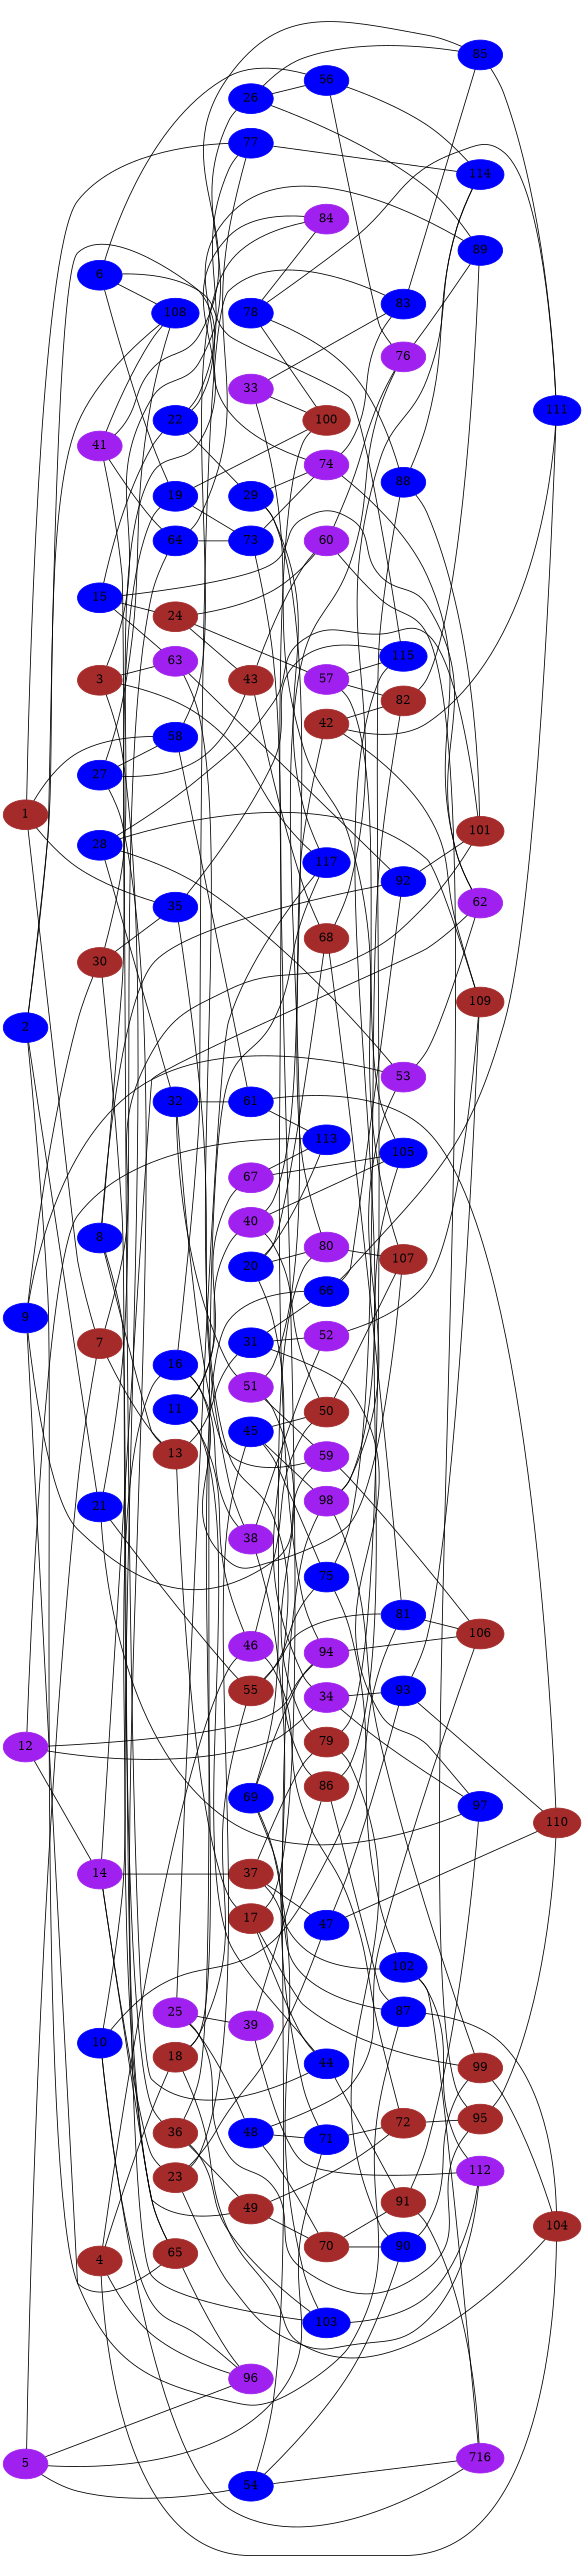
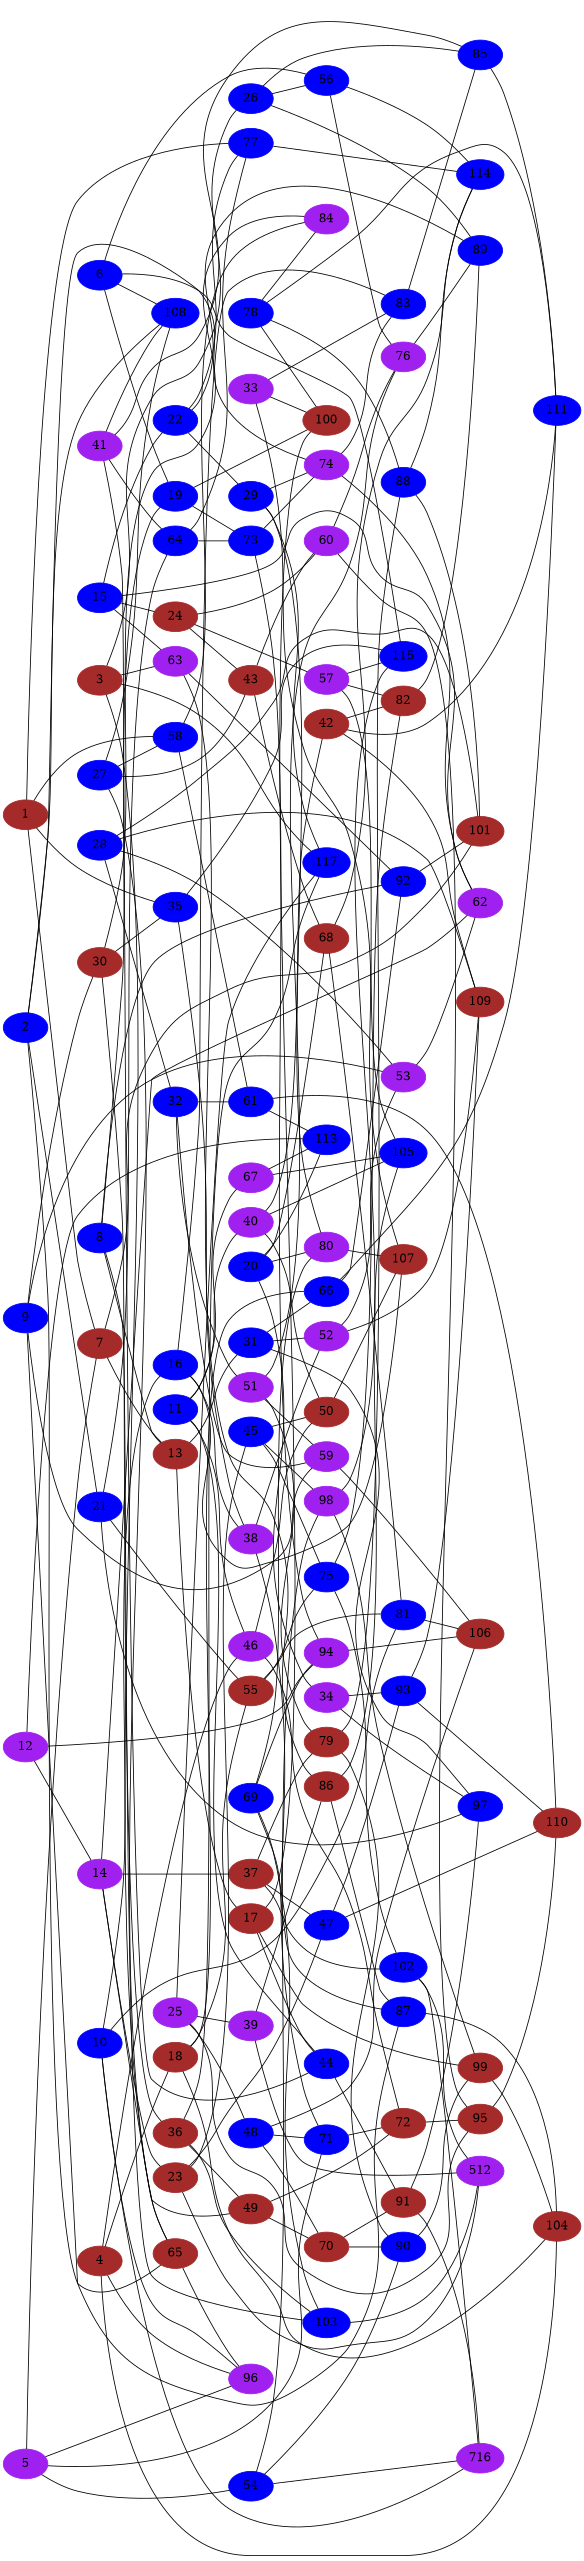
(374, 1292) -> (370, 1209)
(179, 1759) -> none
(480, 2171) -> (480, 2171)
